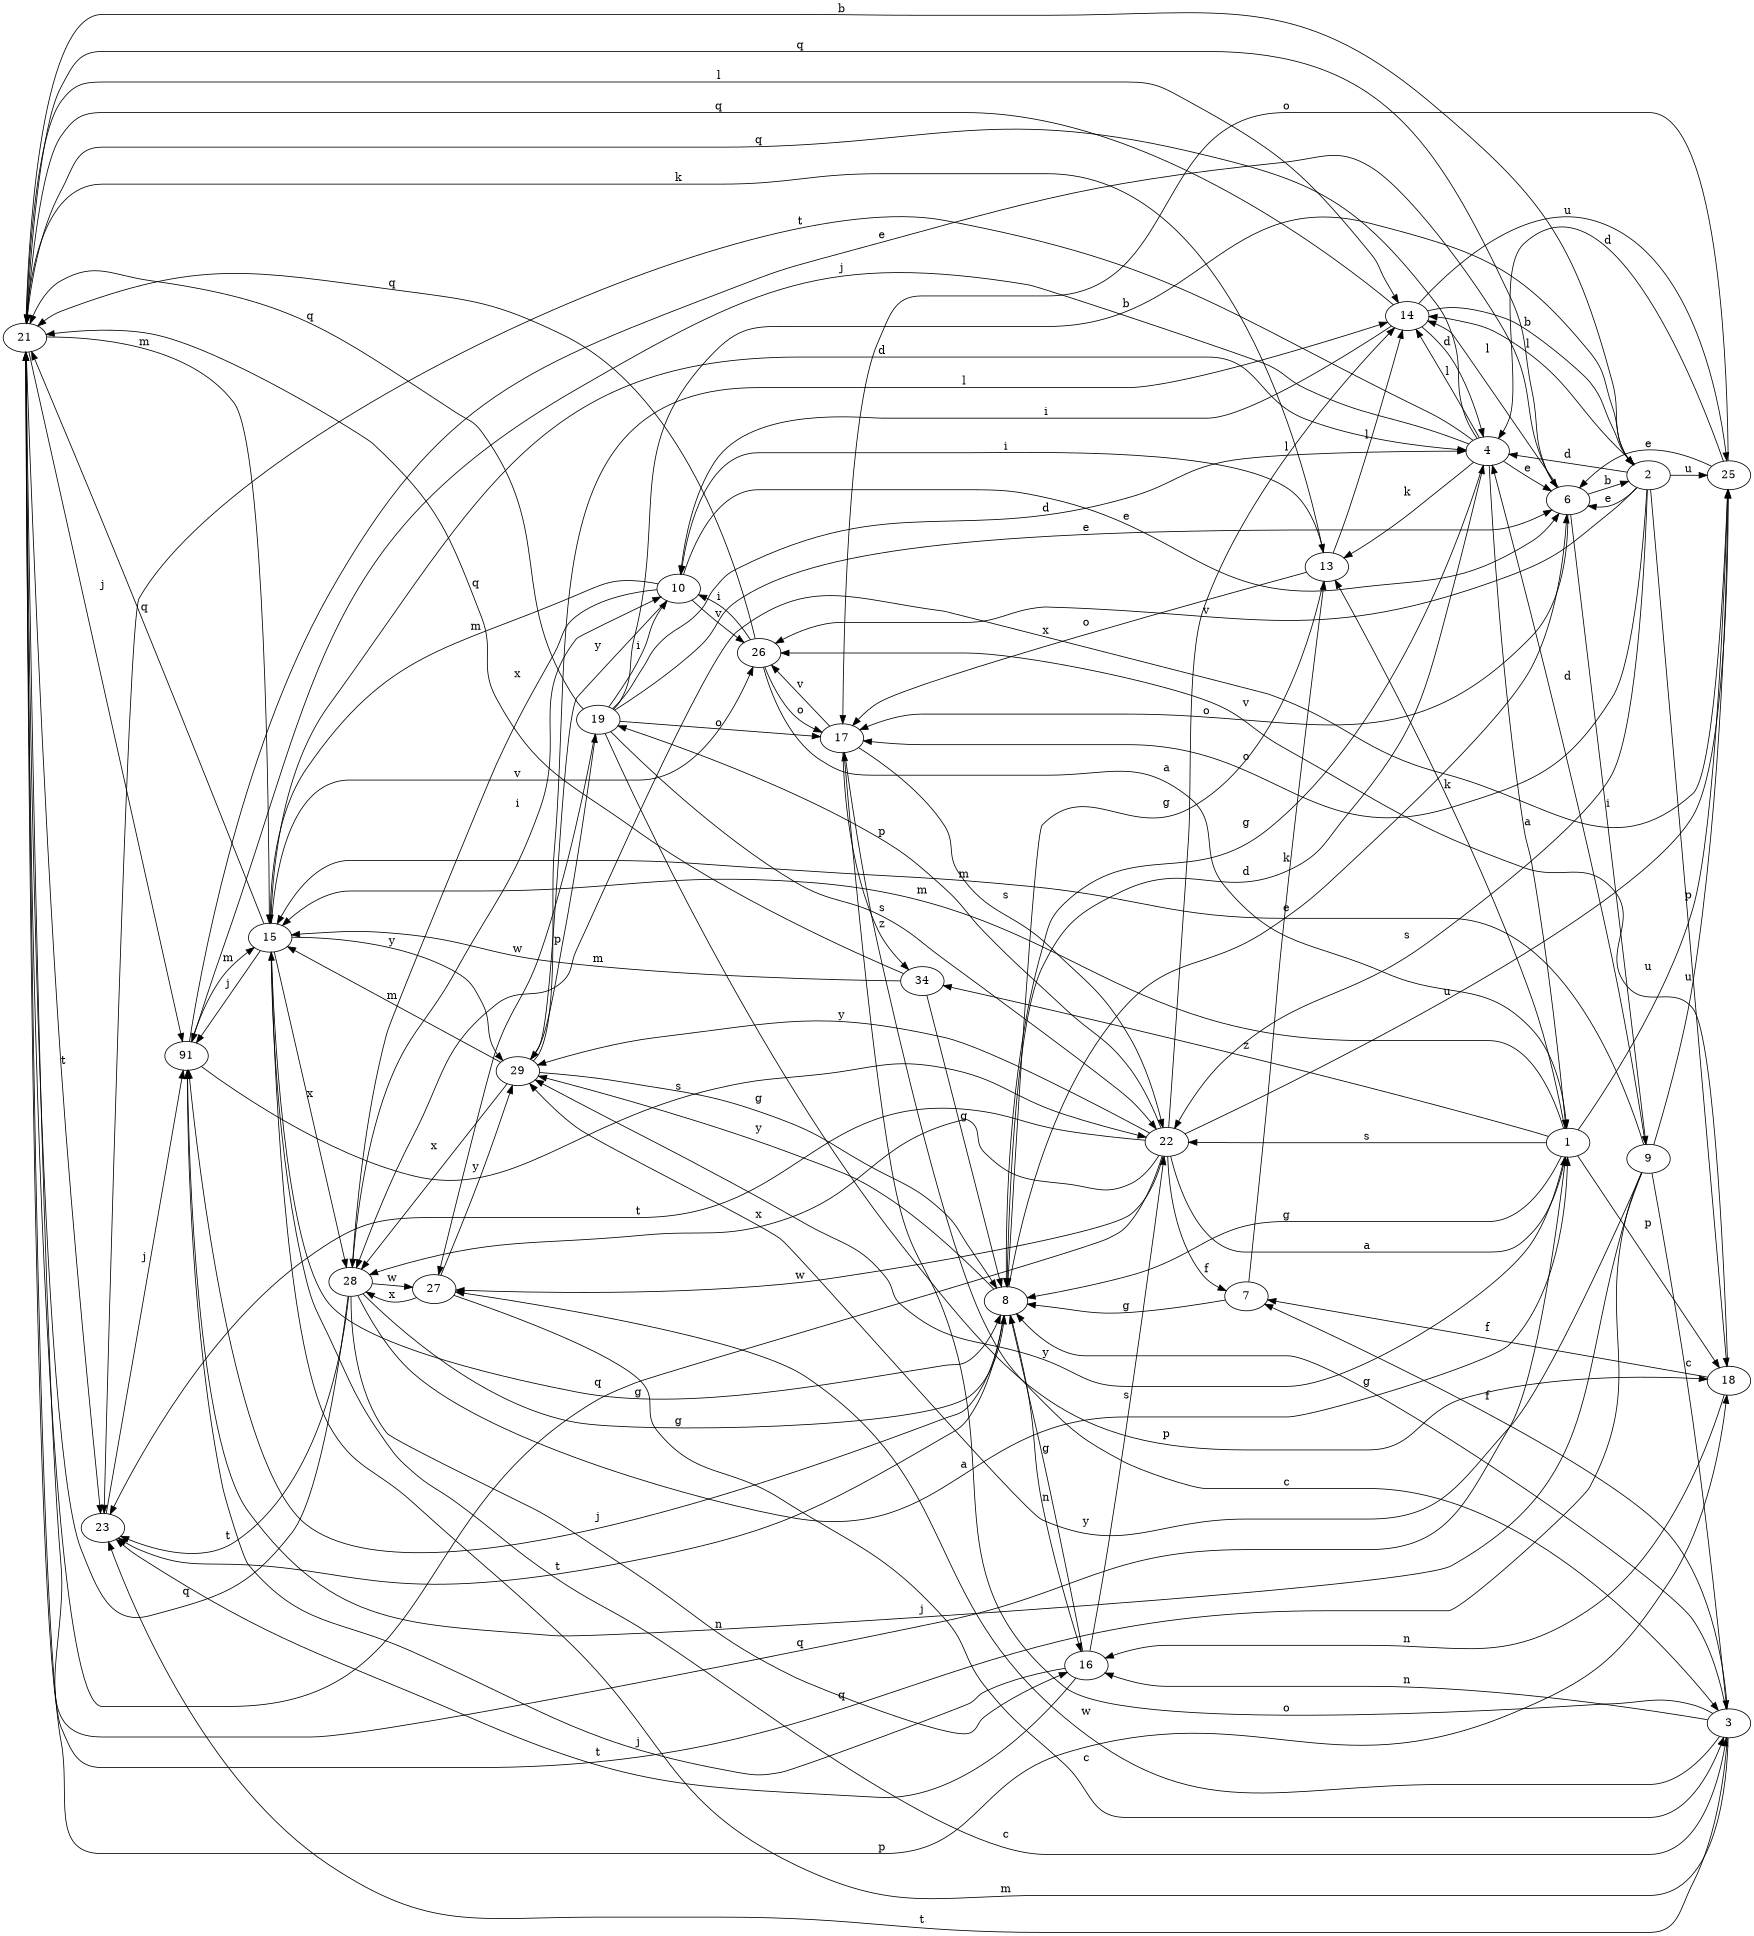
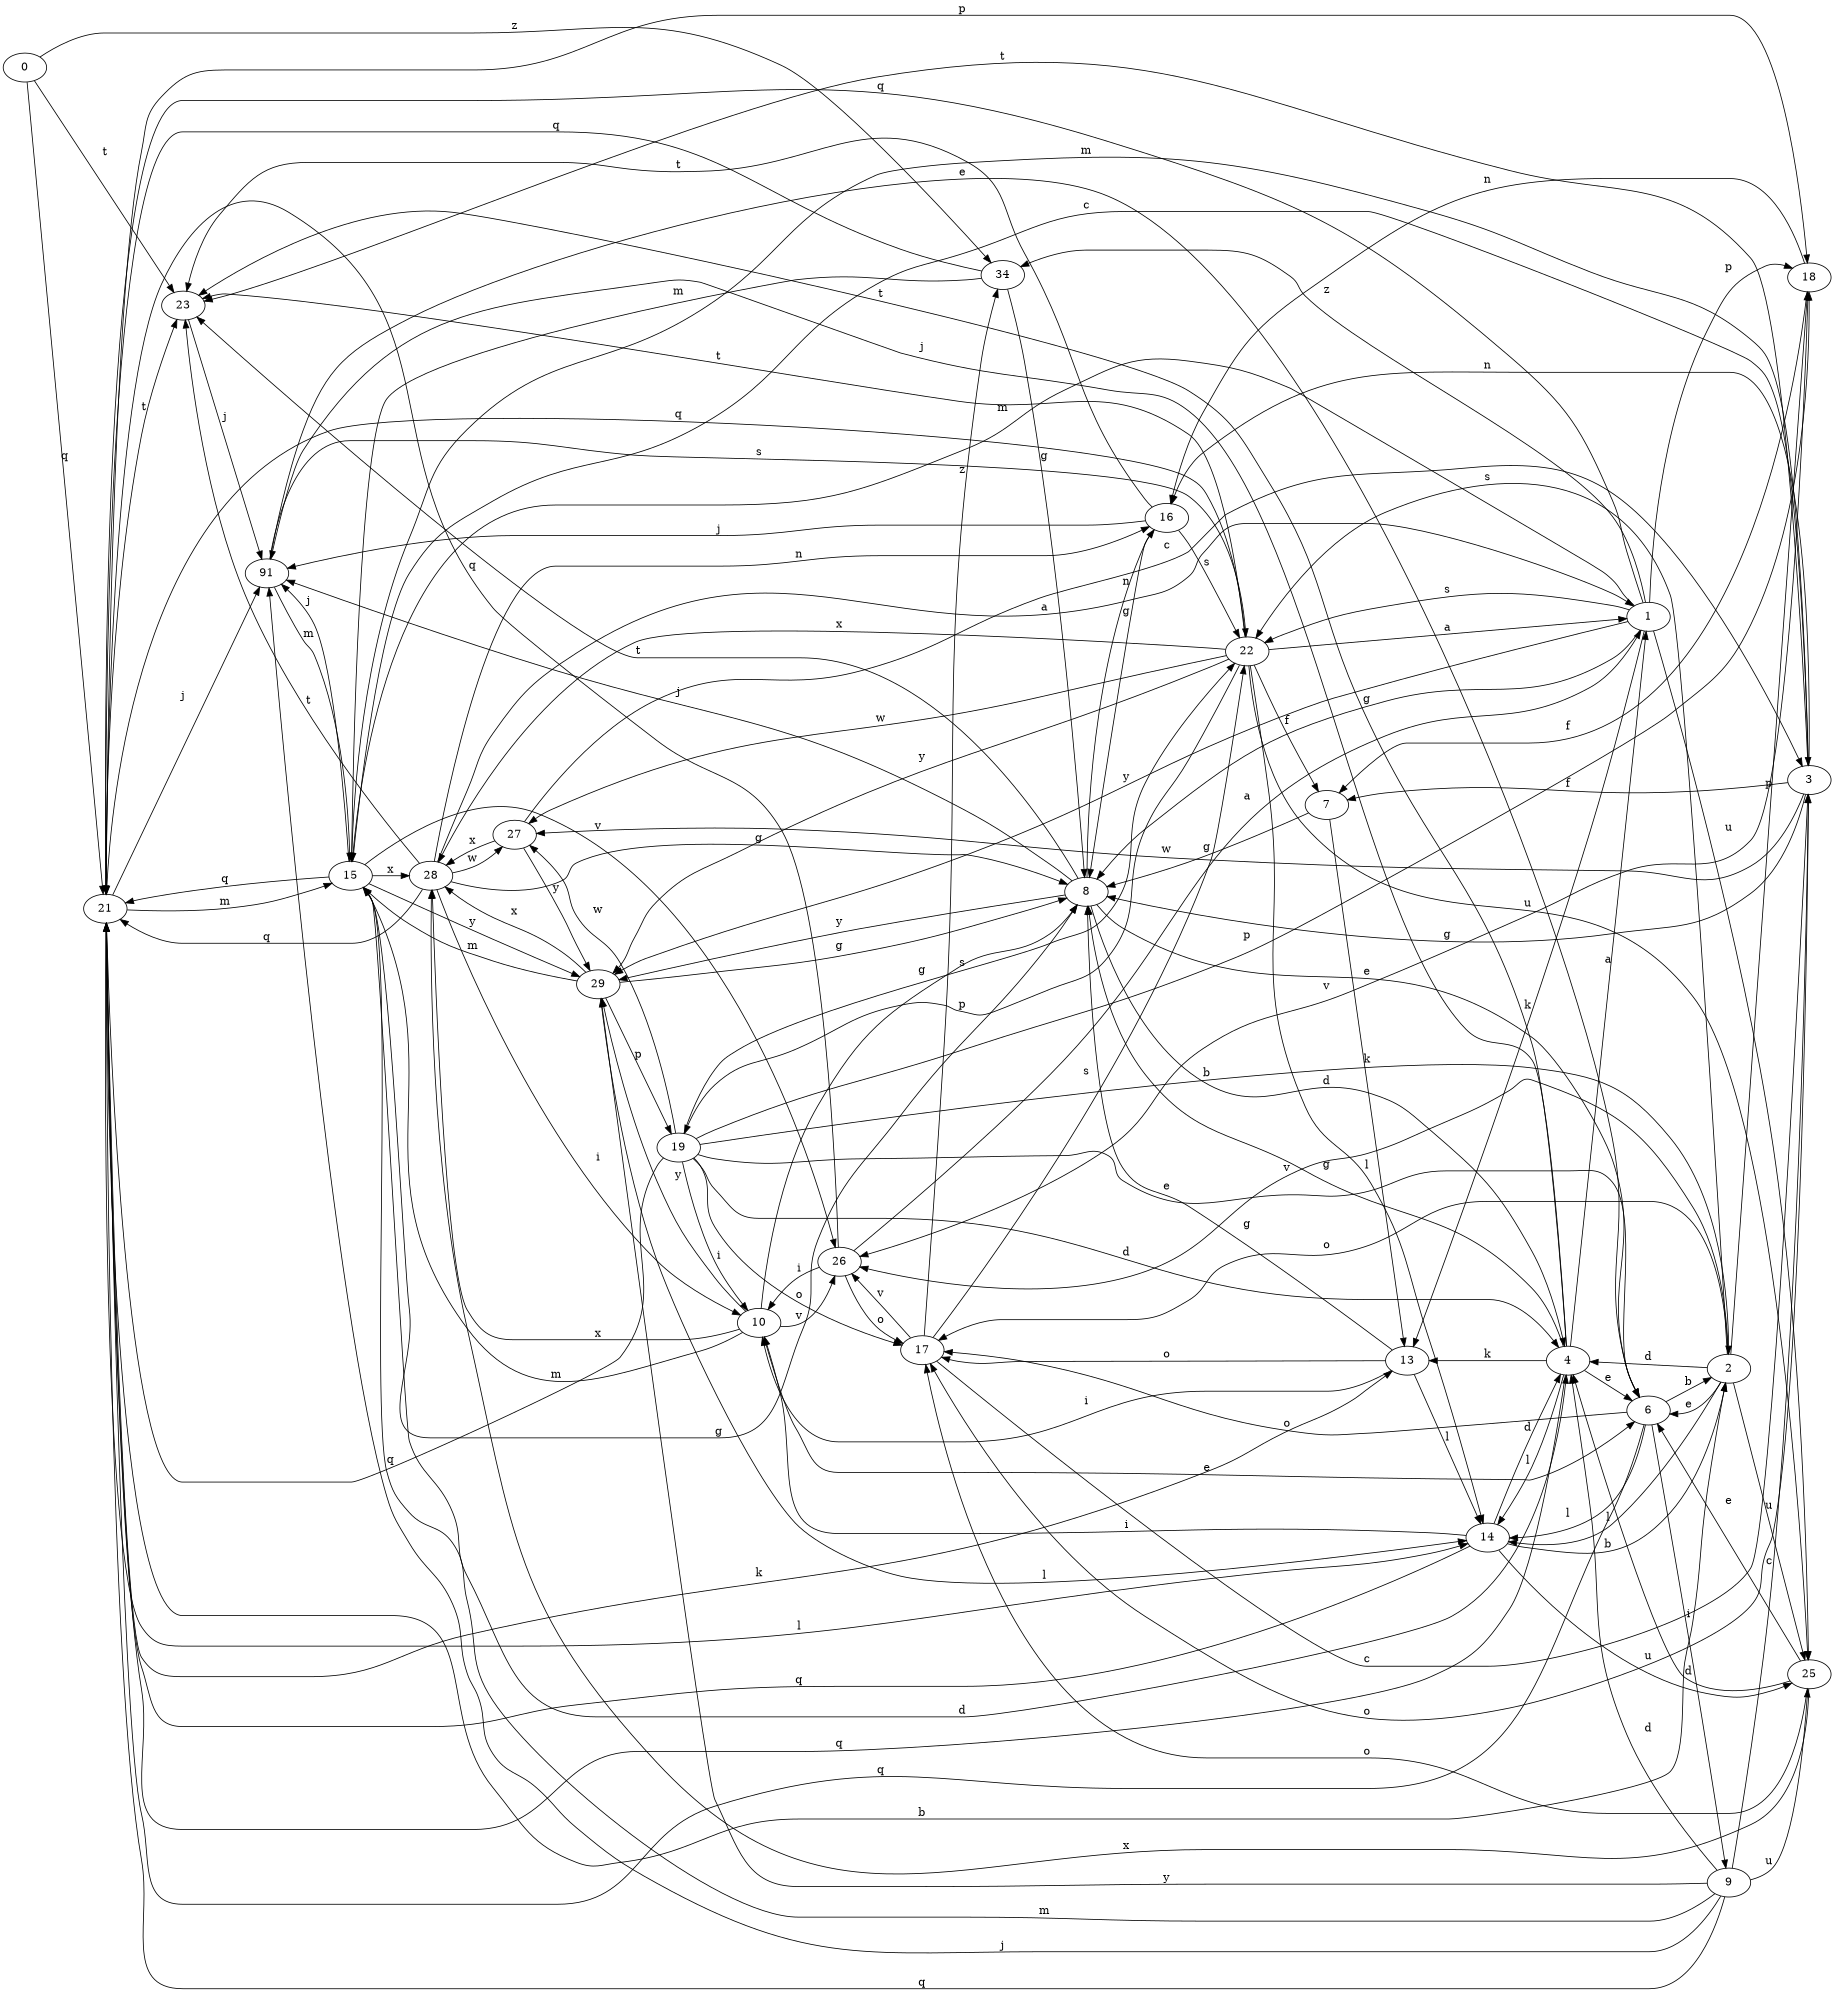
none -> (25, 68)
none -> (850, 1056)
